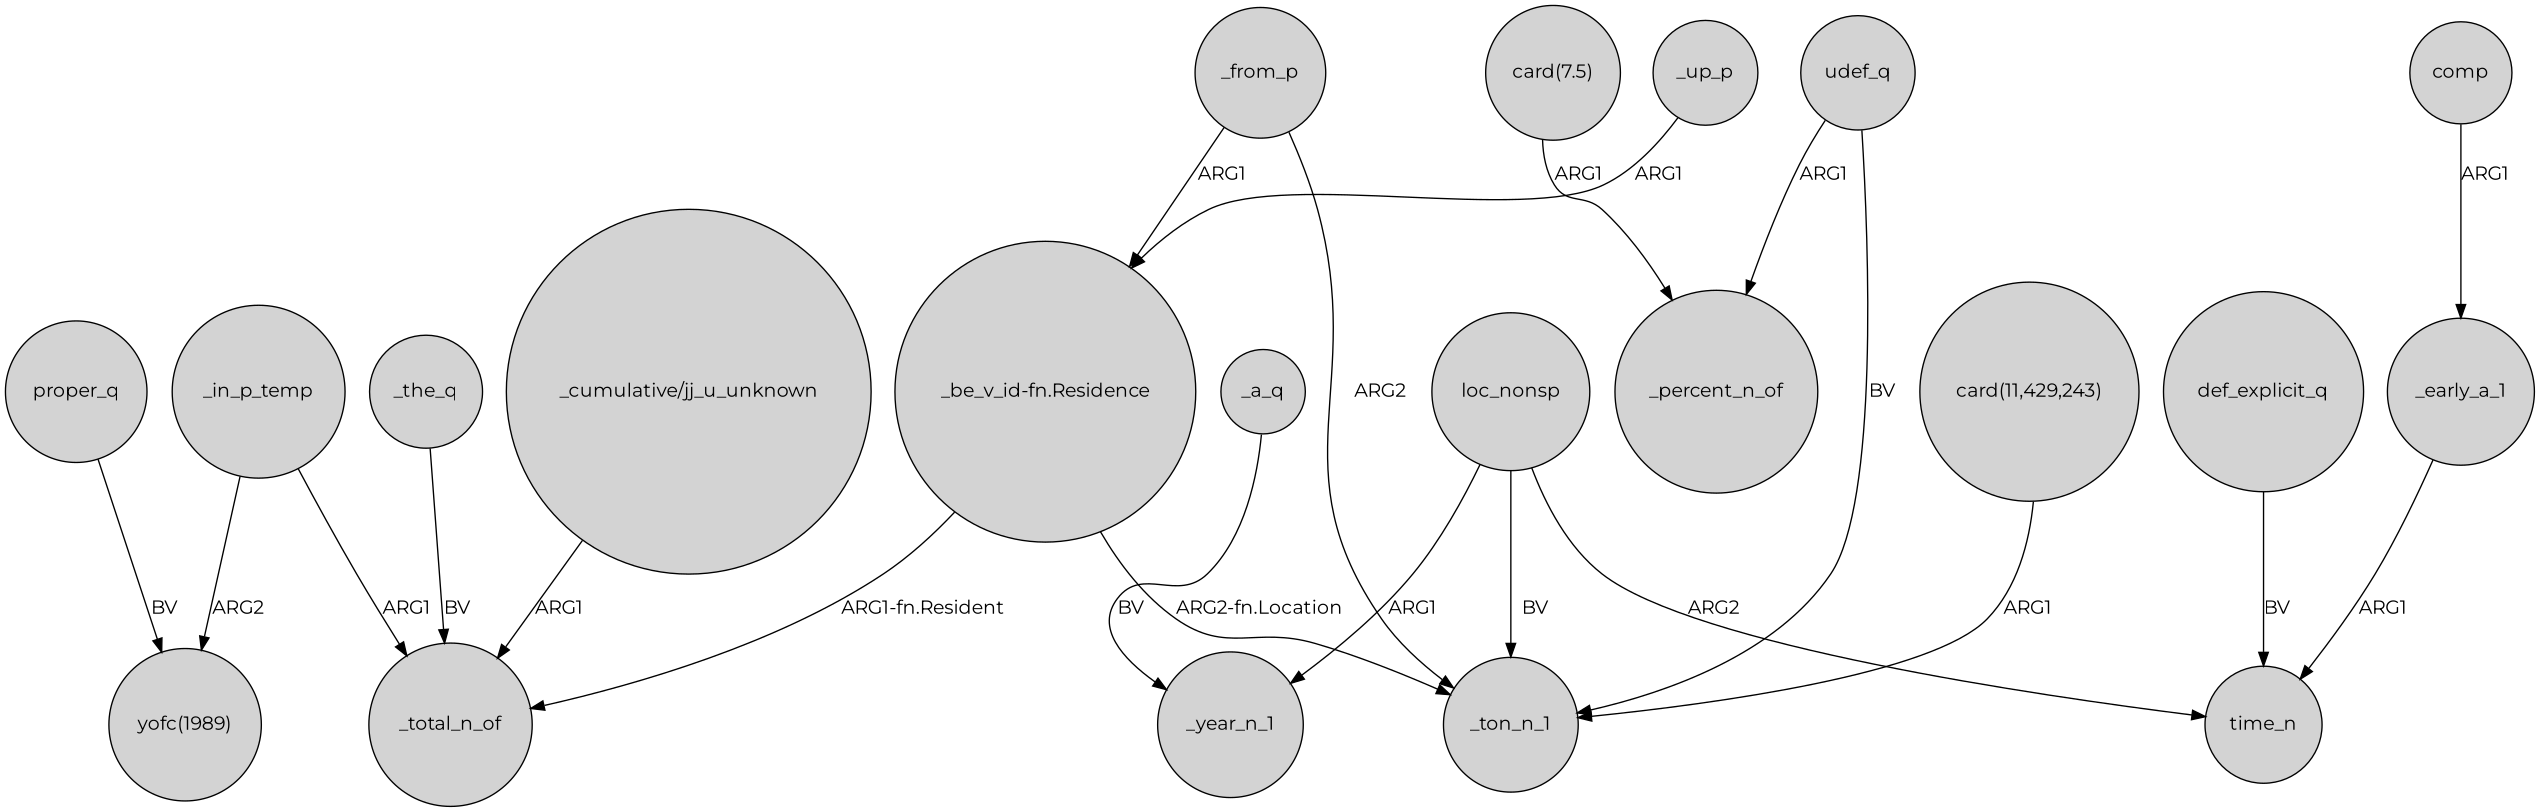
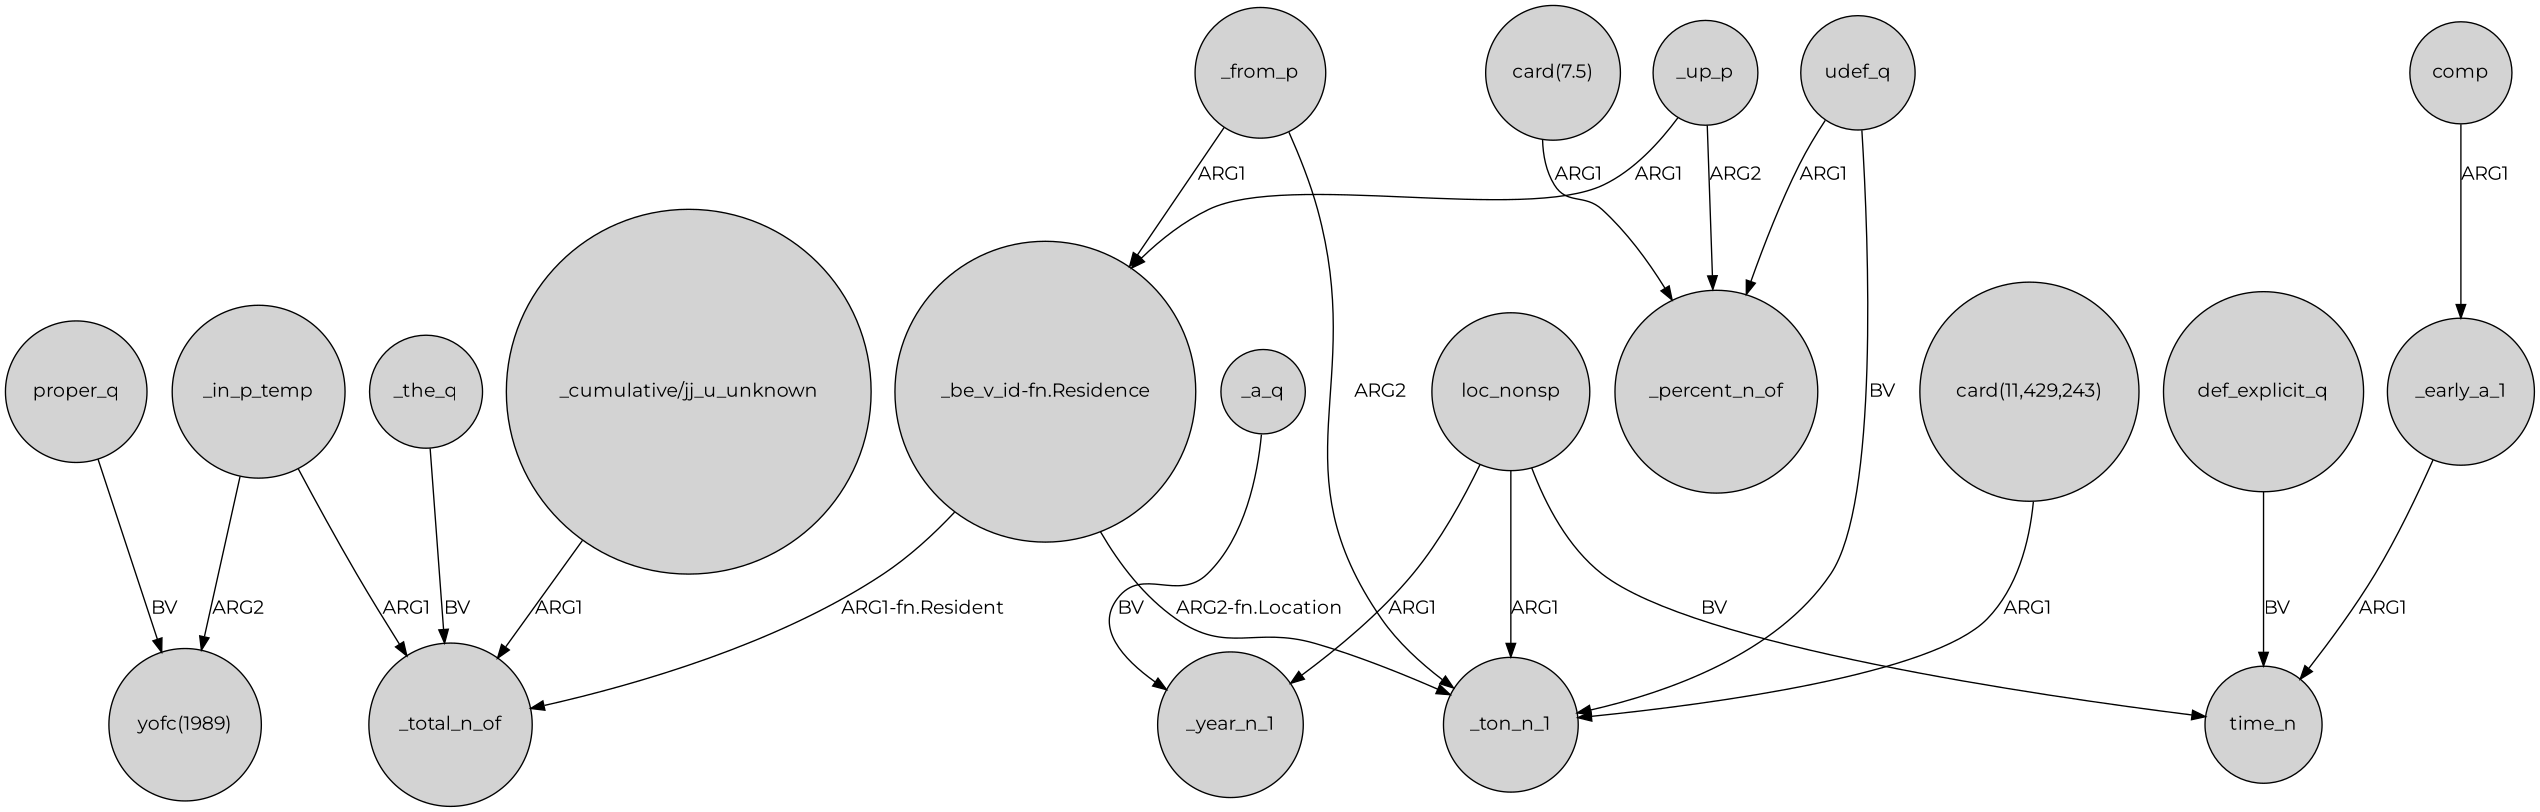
none -> (1710, 201)
(1535, 609) -> (1535, 609)
(1714, 609) -> (1714, 609)
